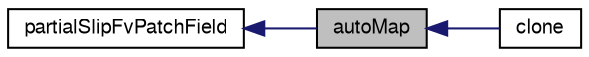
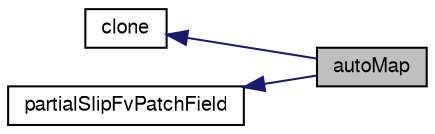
(474, 28) -> (252, 48)
